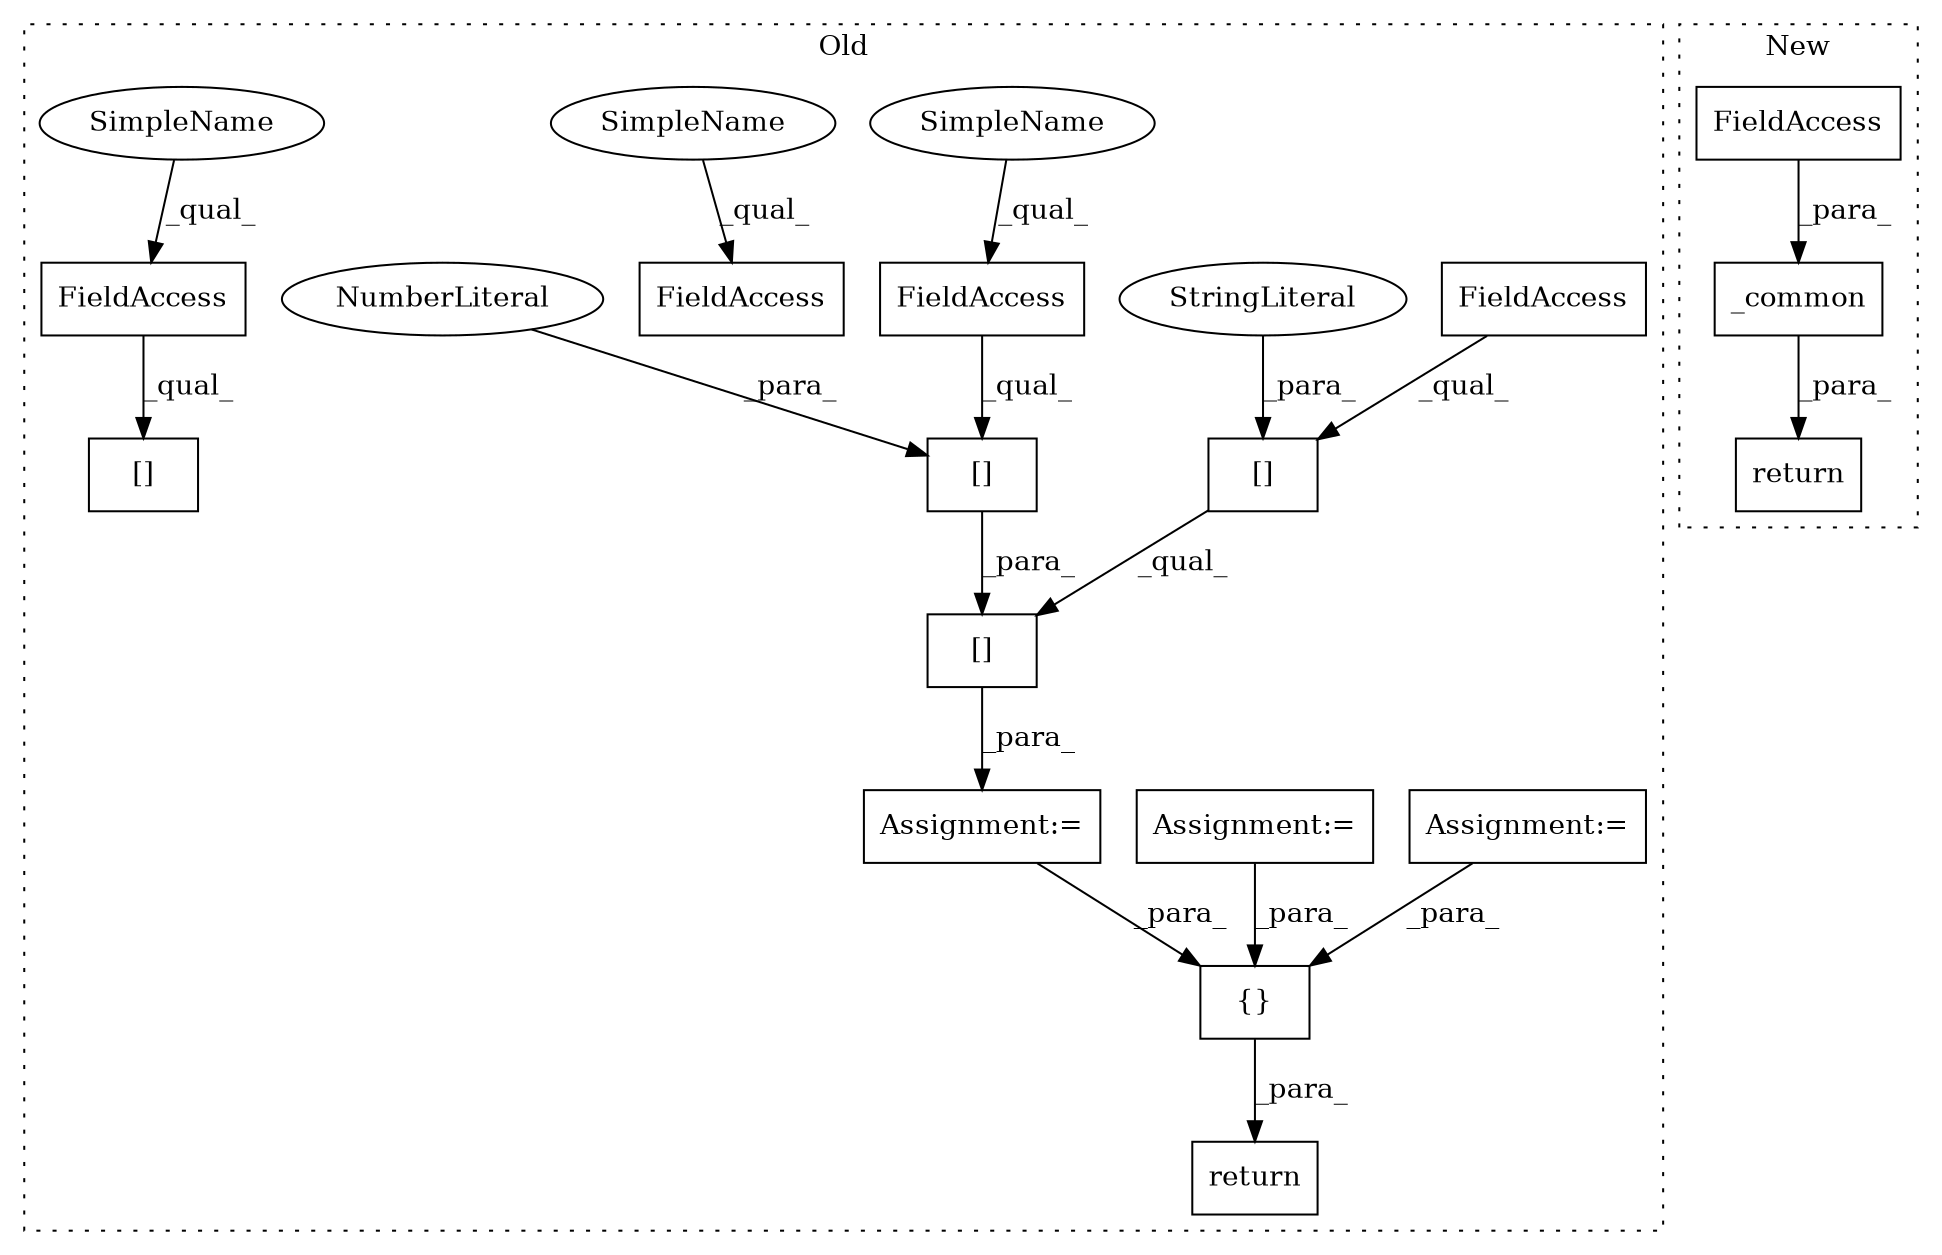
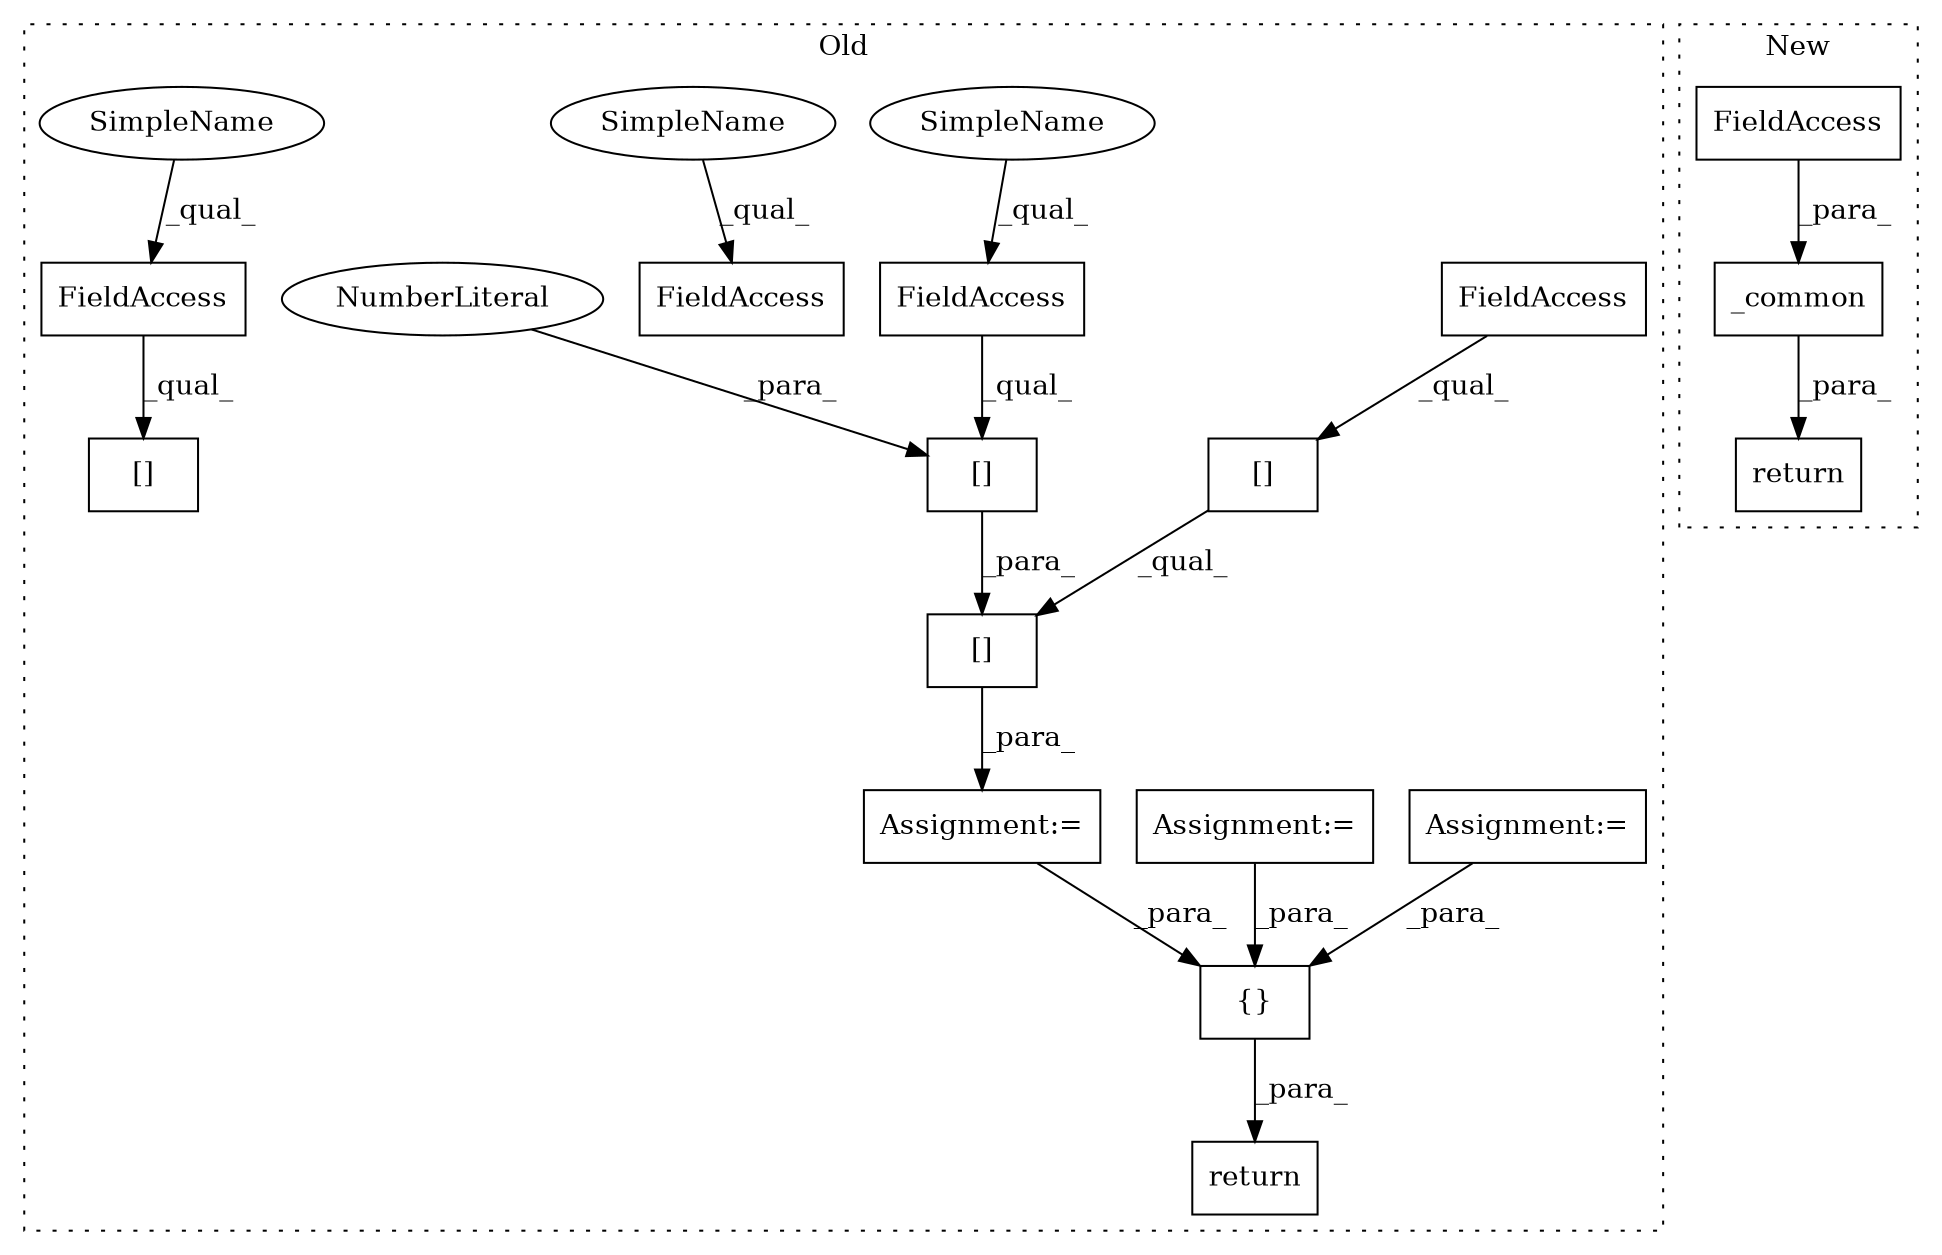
(1263, 299) -> none
